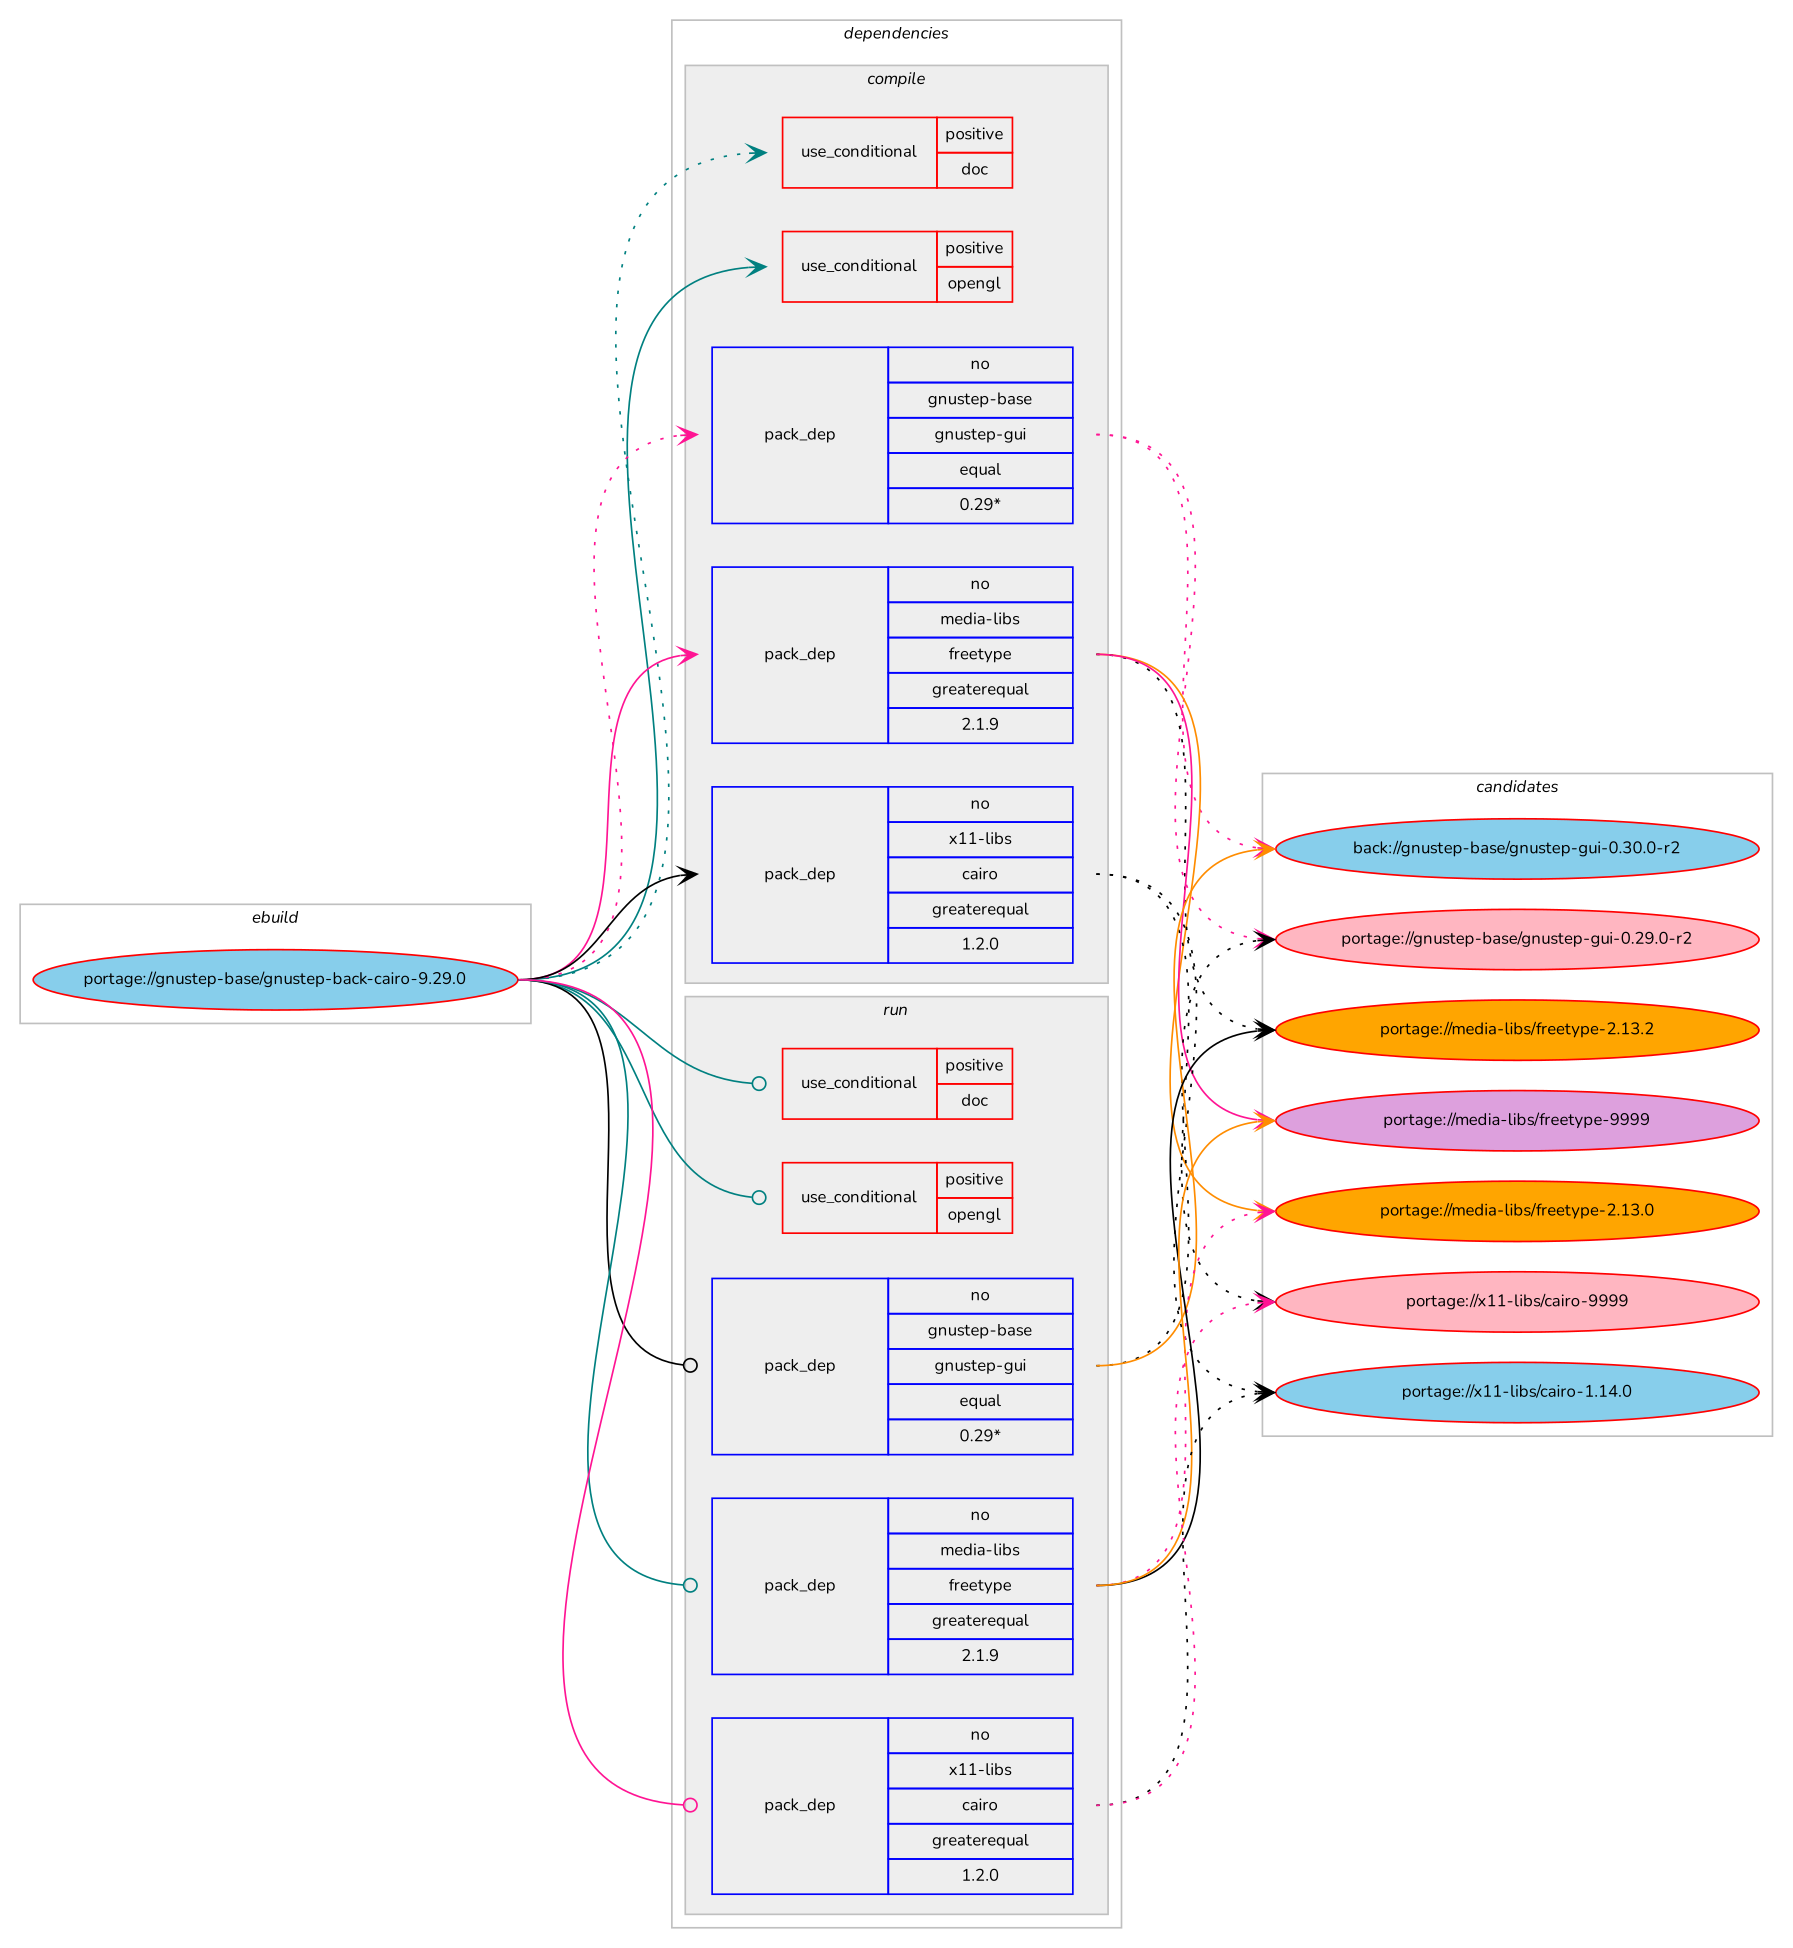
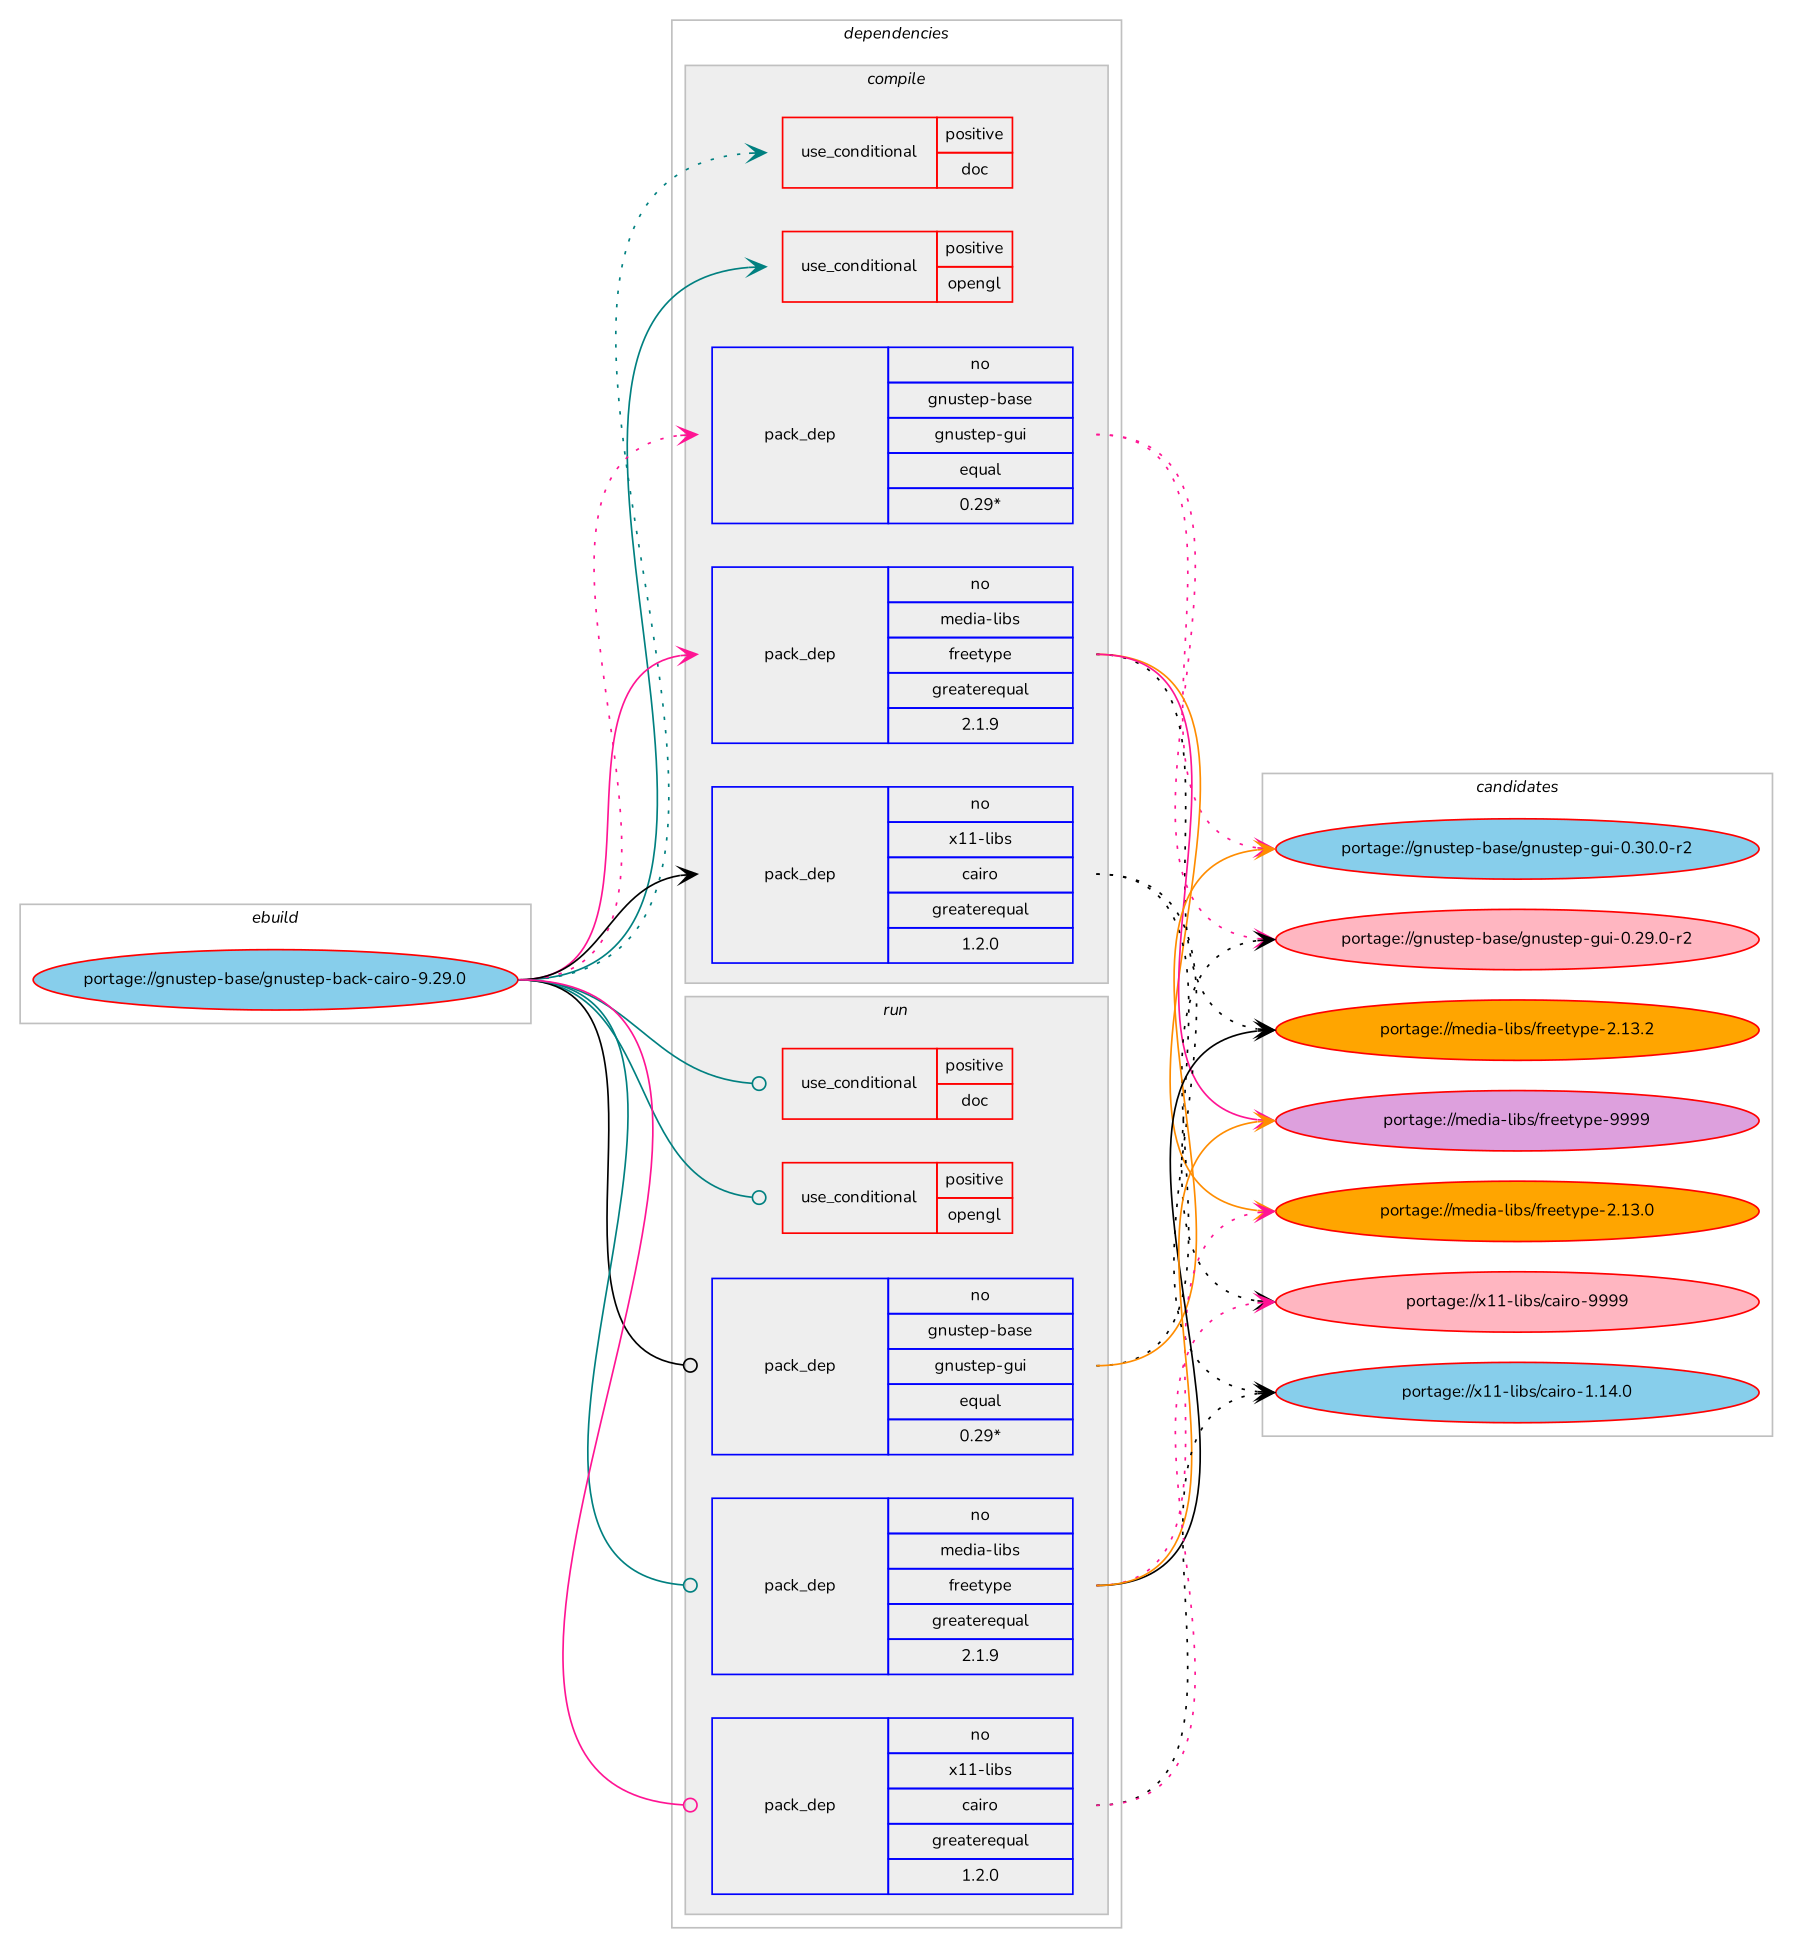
(1517, 849) -> (1517, 849)
